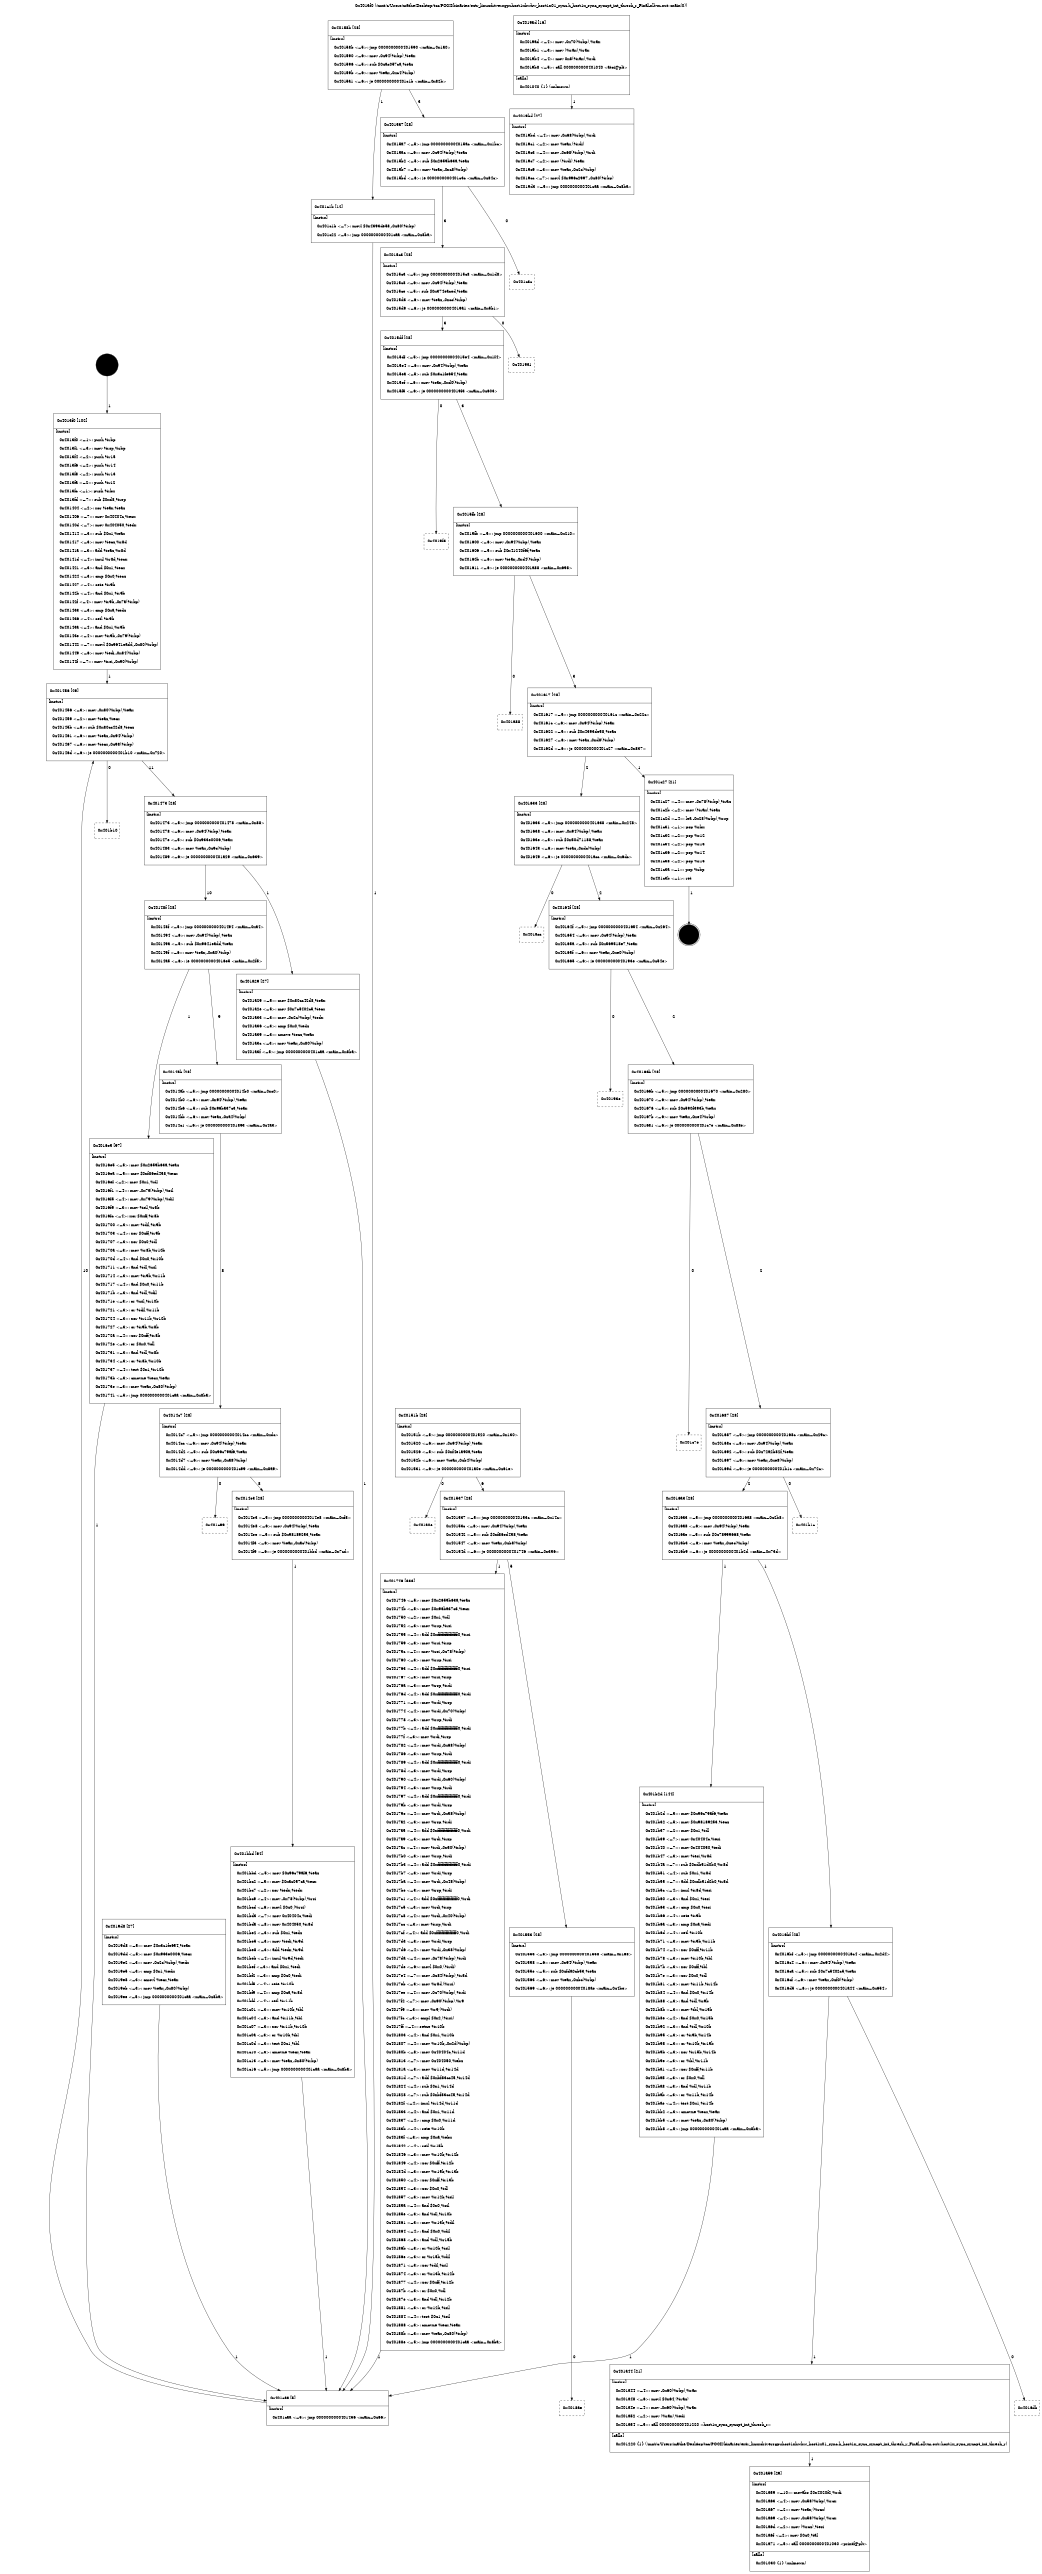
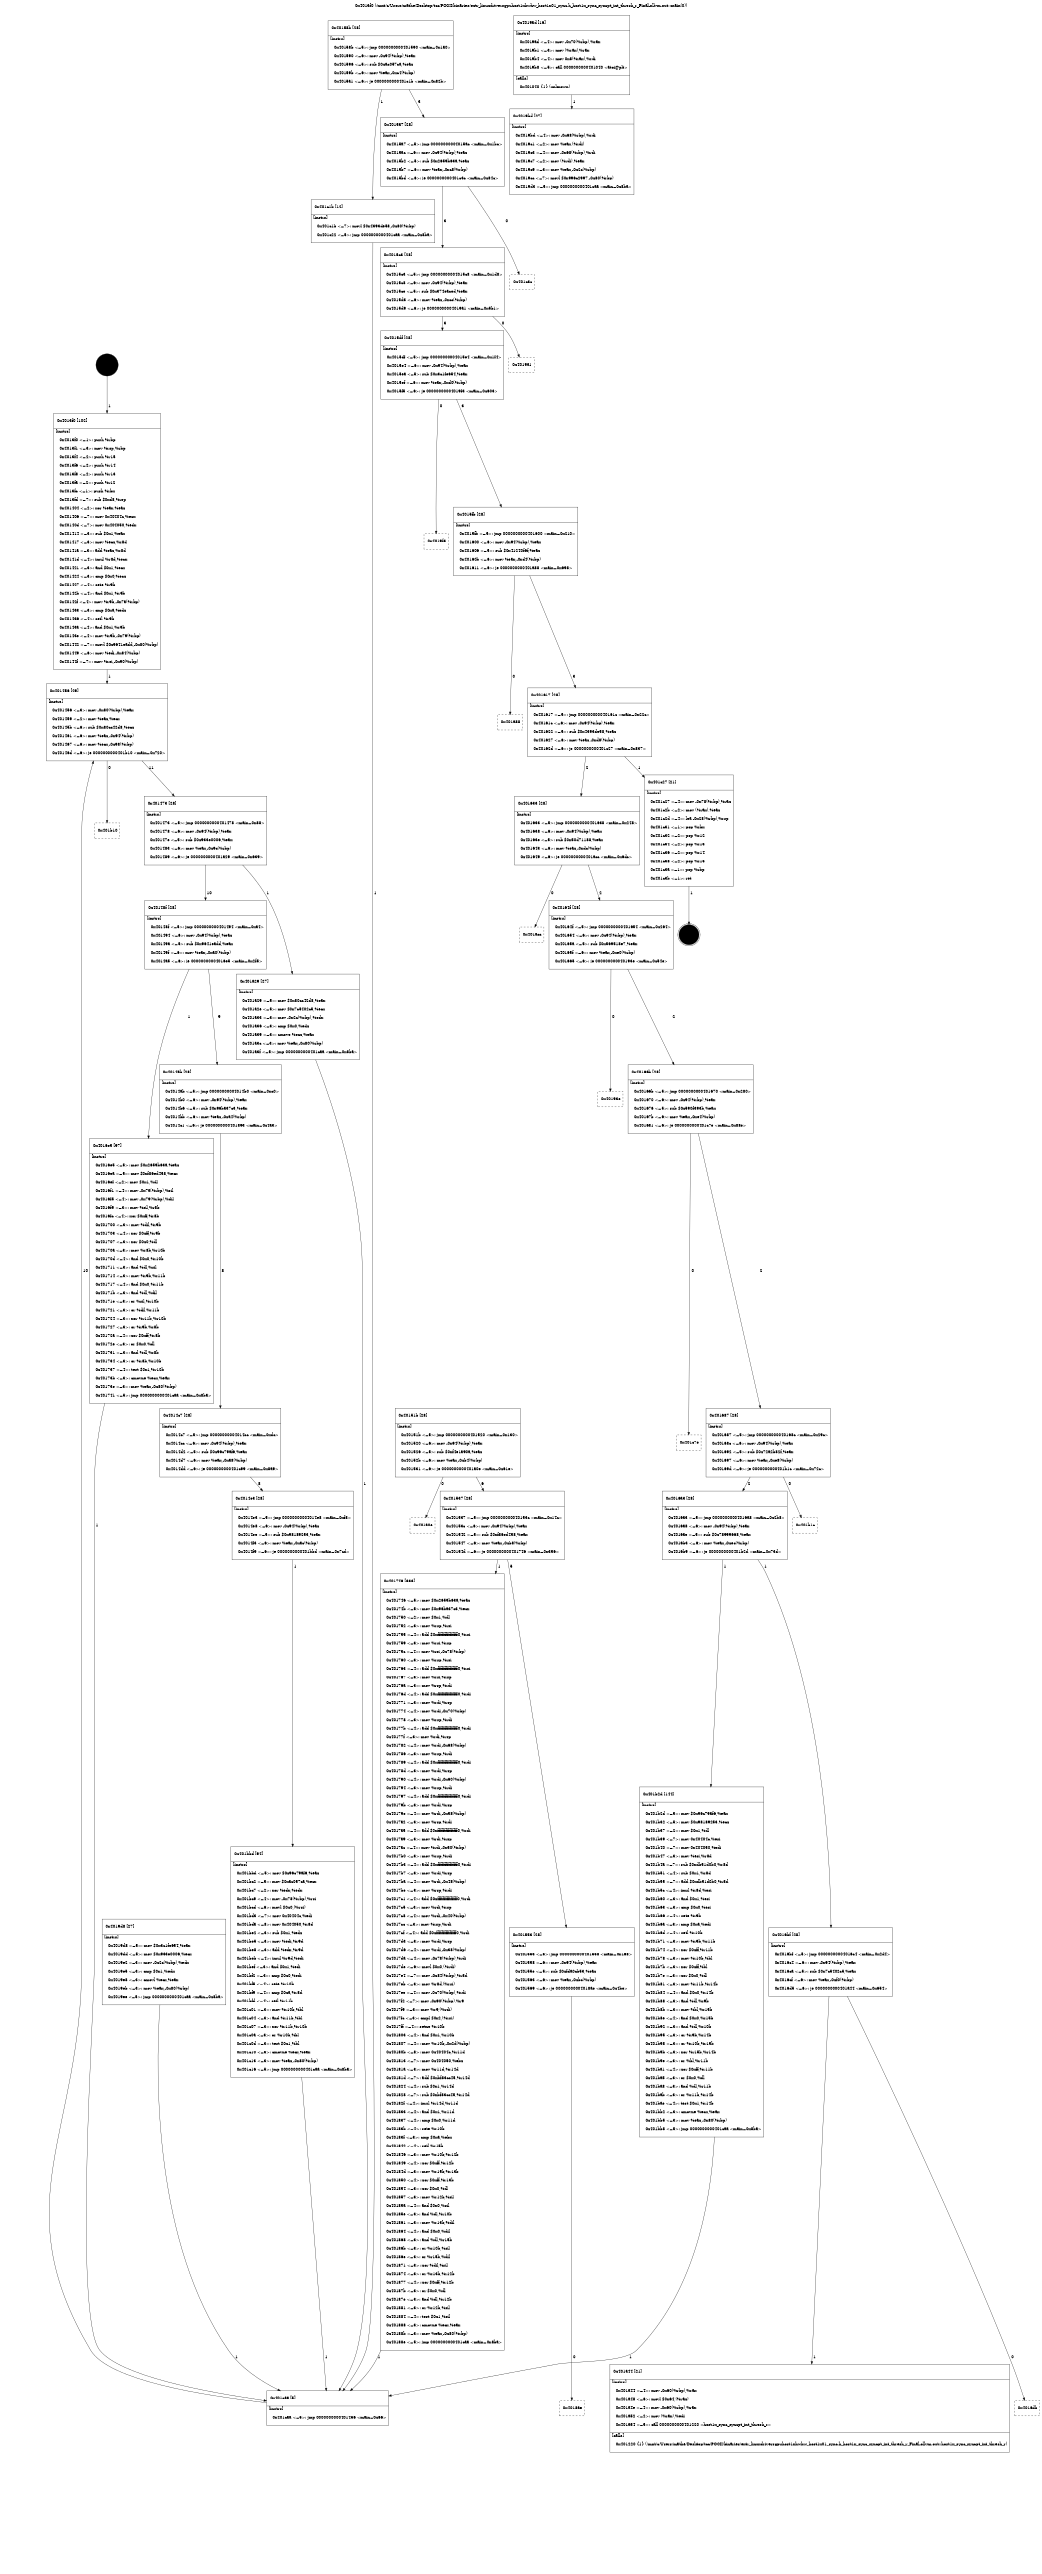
(215, 1525) -> none
(810, 2519) -> none
